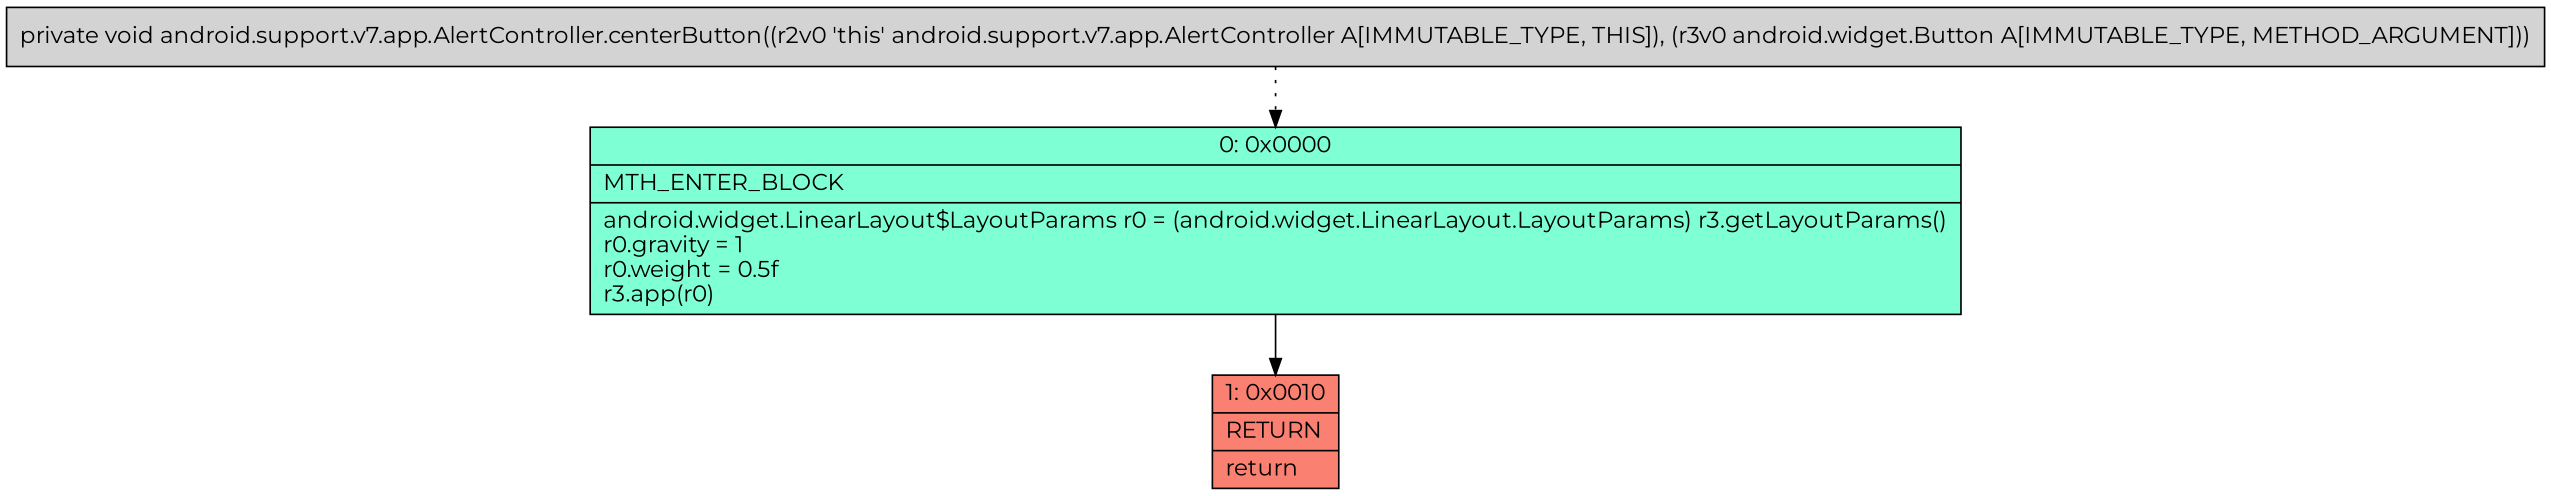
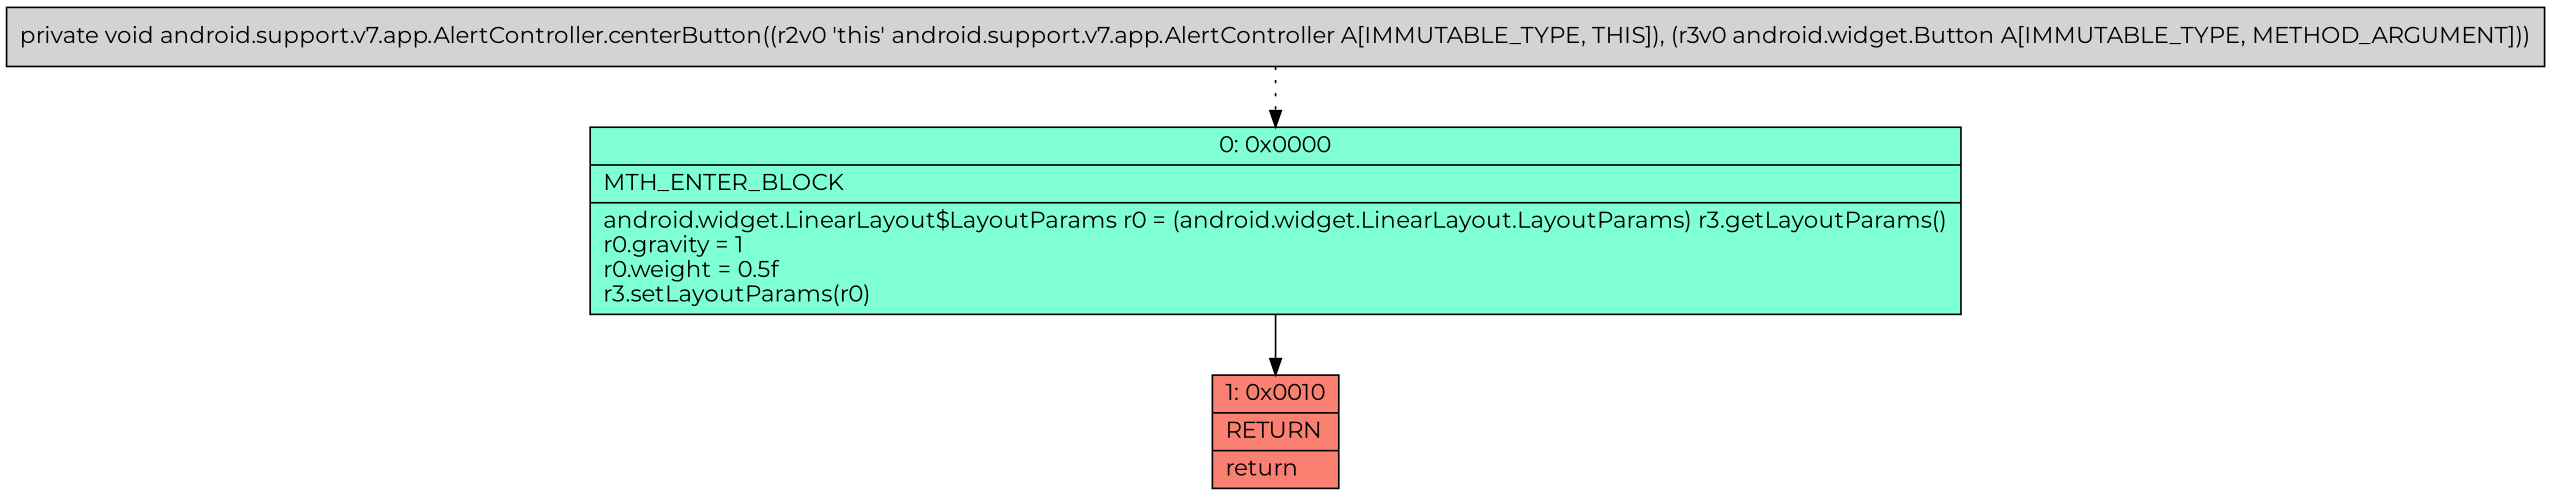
(659, 295) -> (737, 295)
